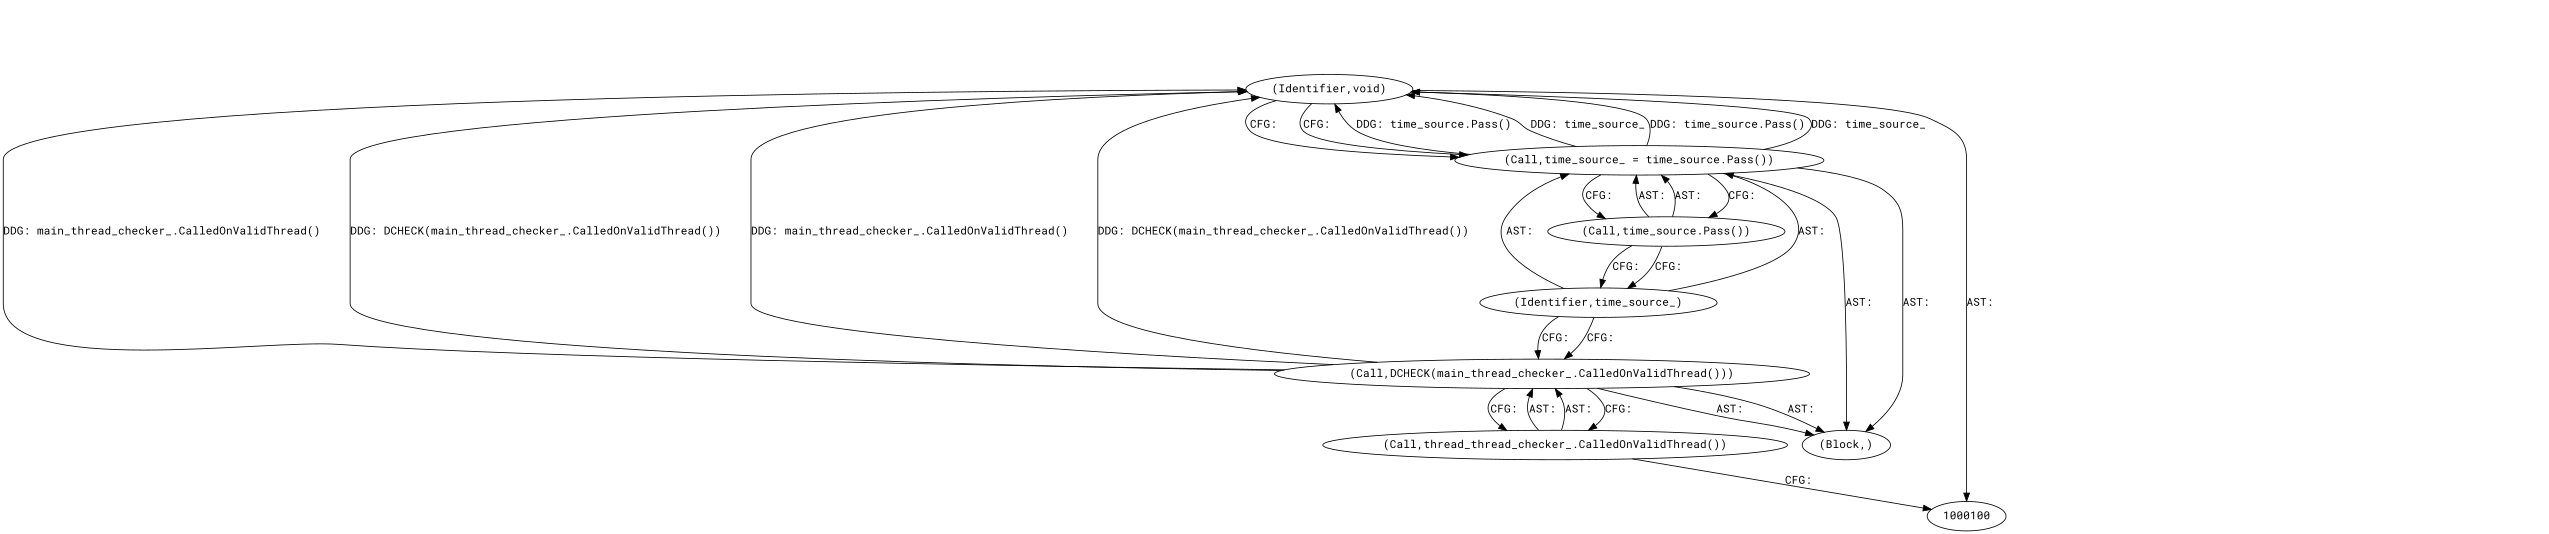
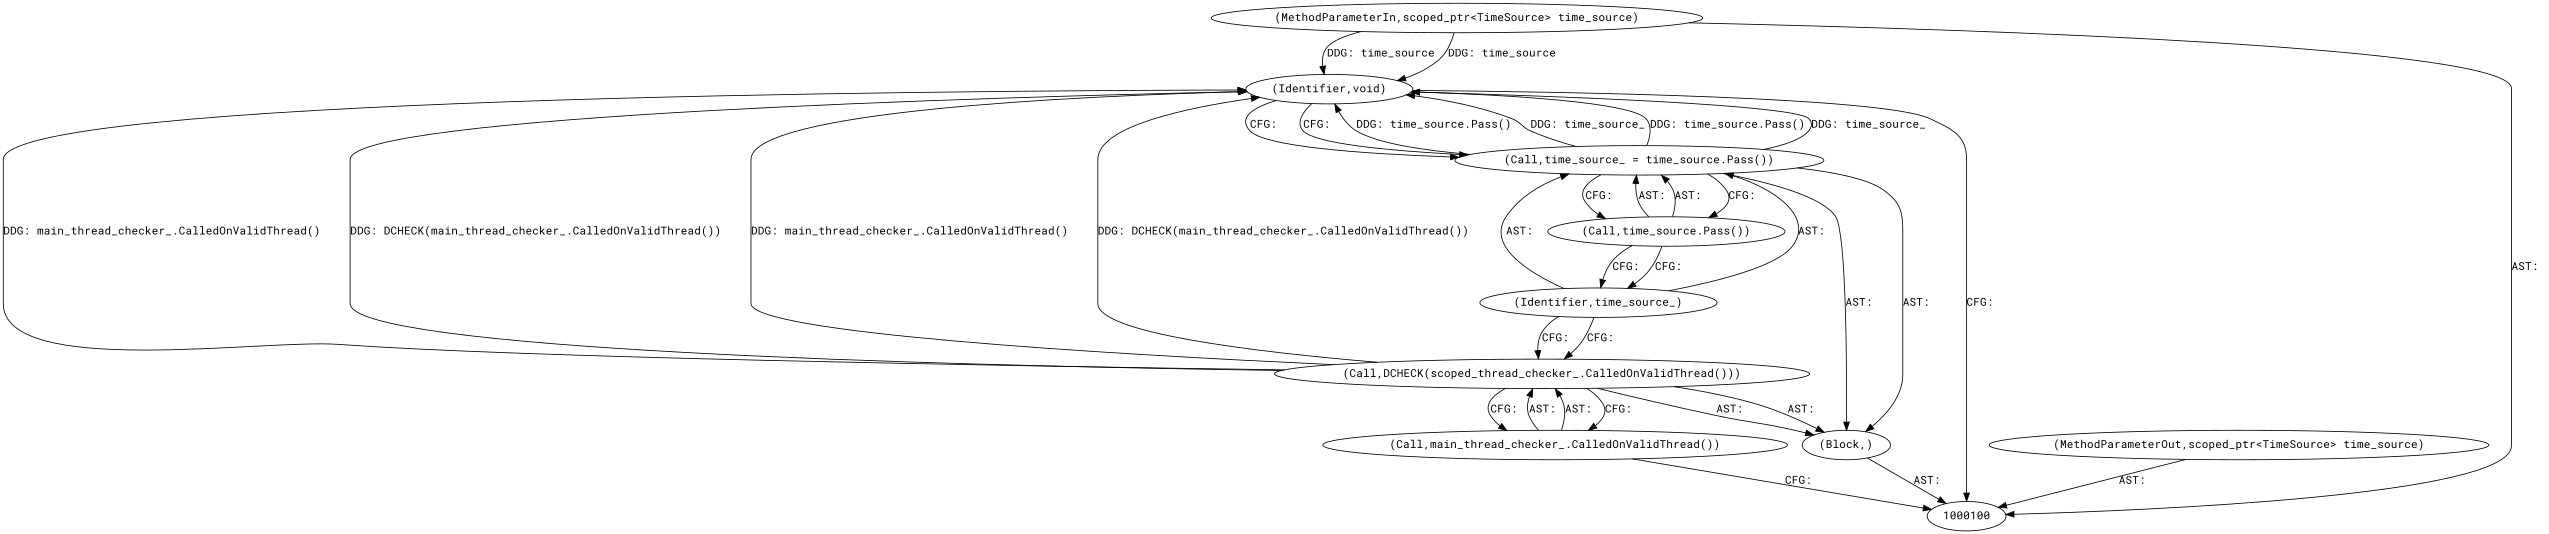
none -> (1457, 18)
(1984, 303) -> (1984, 303)
(1542, 374) -> (1542, 374)
(1555, 445) -> (1555, 445)
none -> (2239, 445)
none -> (1903, 479)
